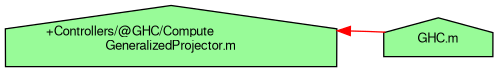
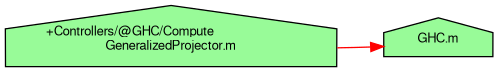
(368, 31) -> (354, 47)
